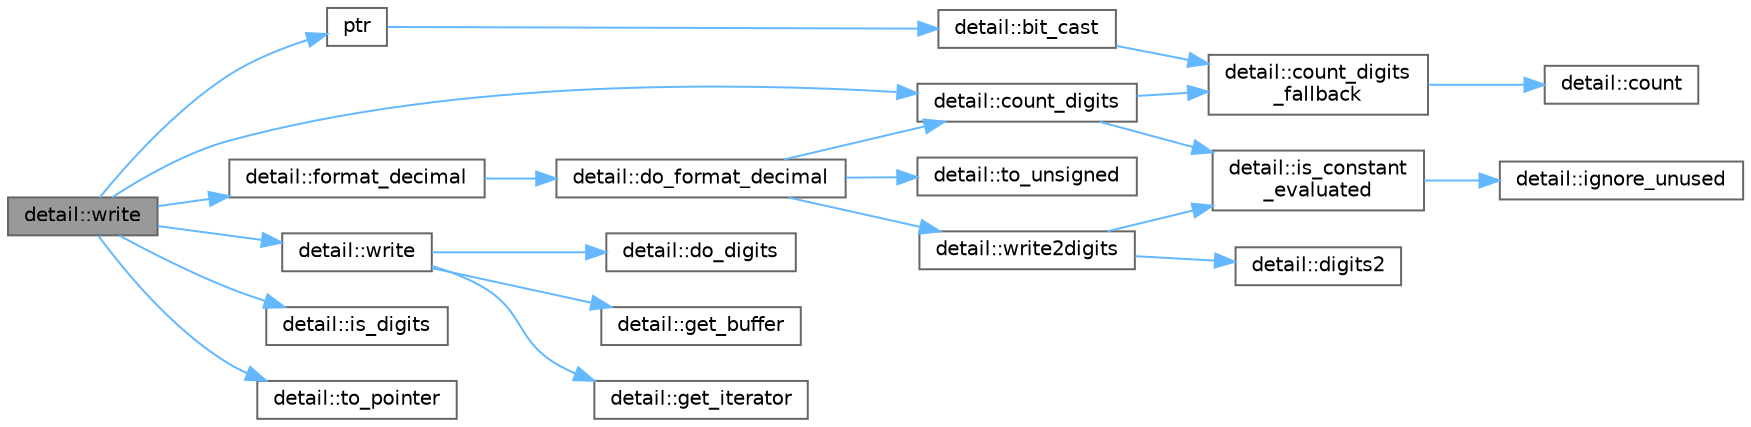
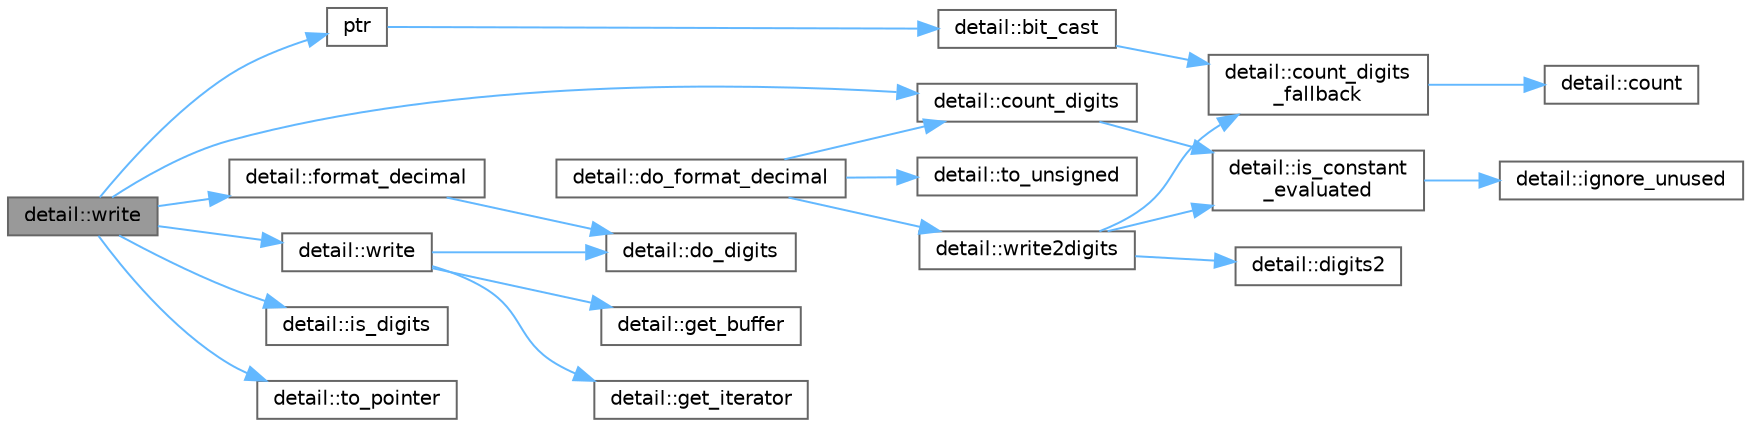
(1162, 94) -> (1165, 185)
(510, 179) -> (519, 213)
